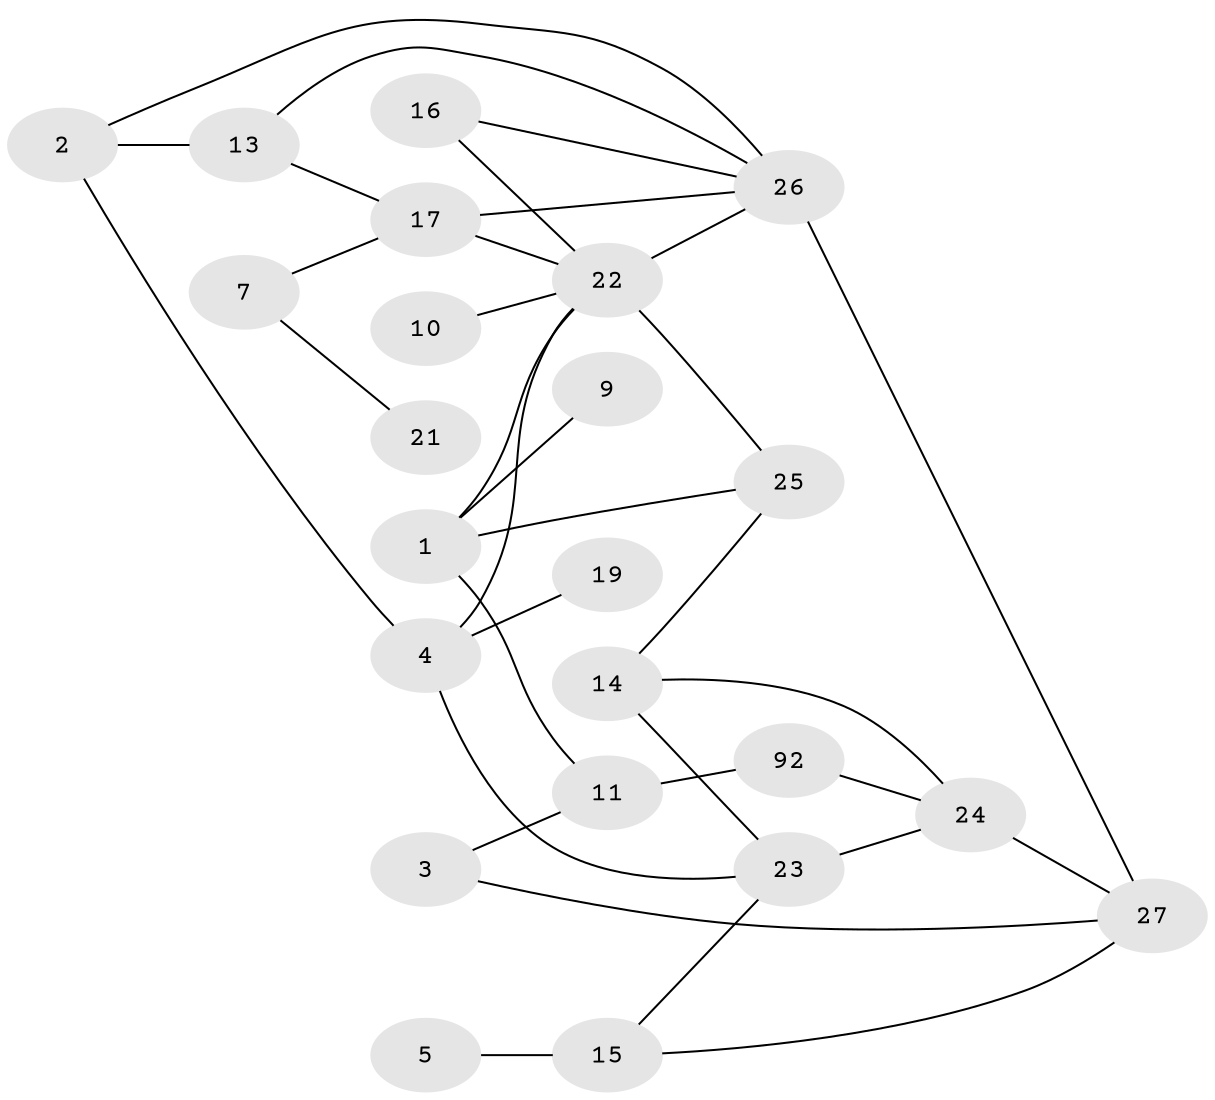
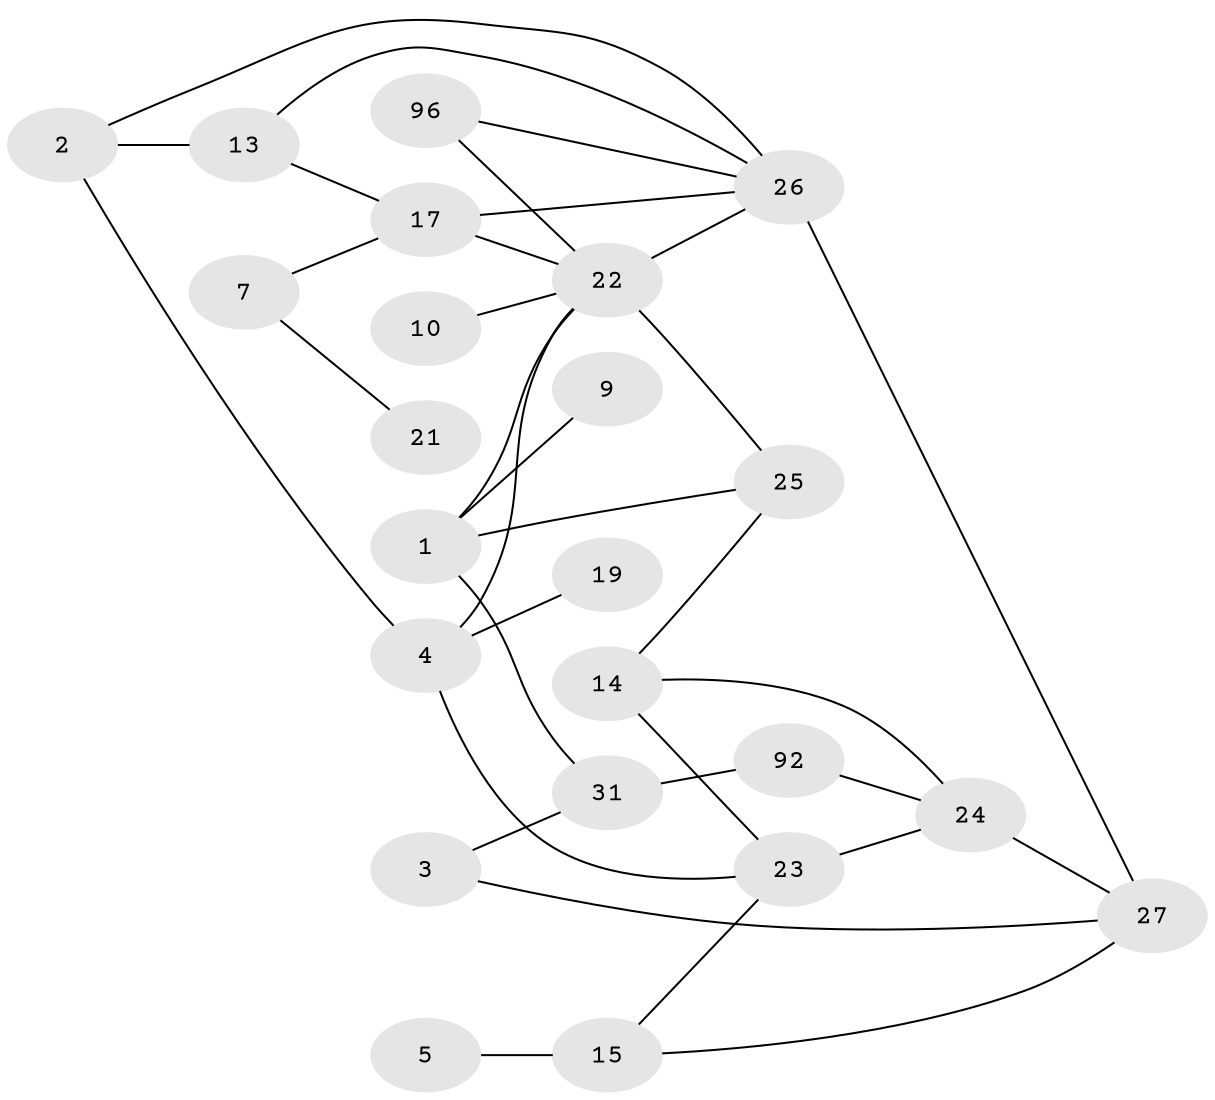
(426, 111) -> (426, 111)
(607, 793) -> (607, 793)
